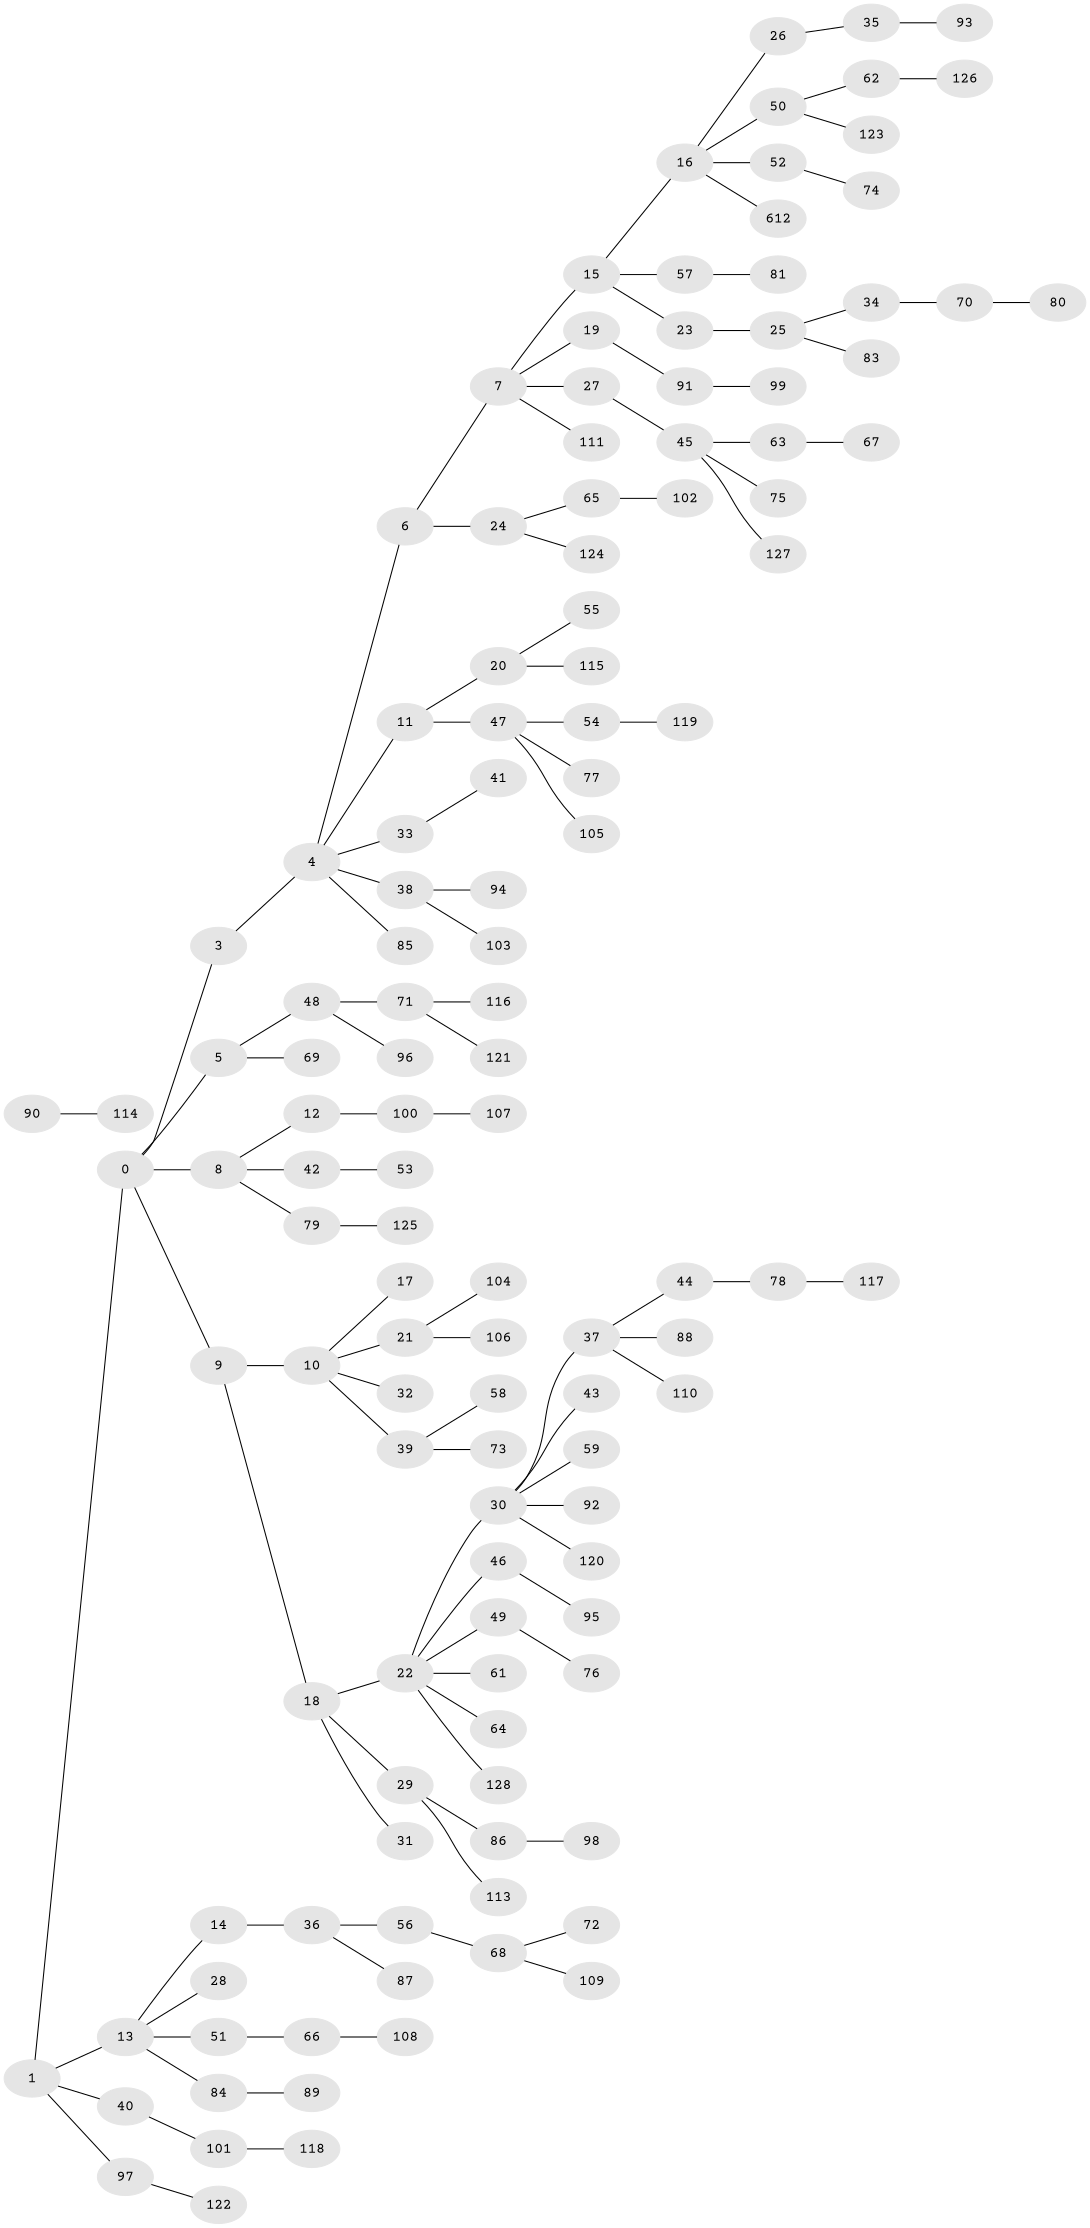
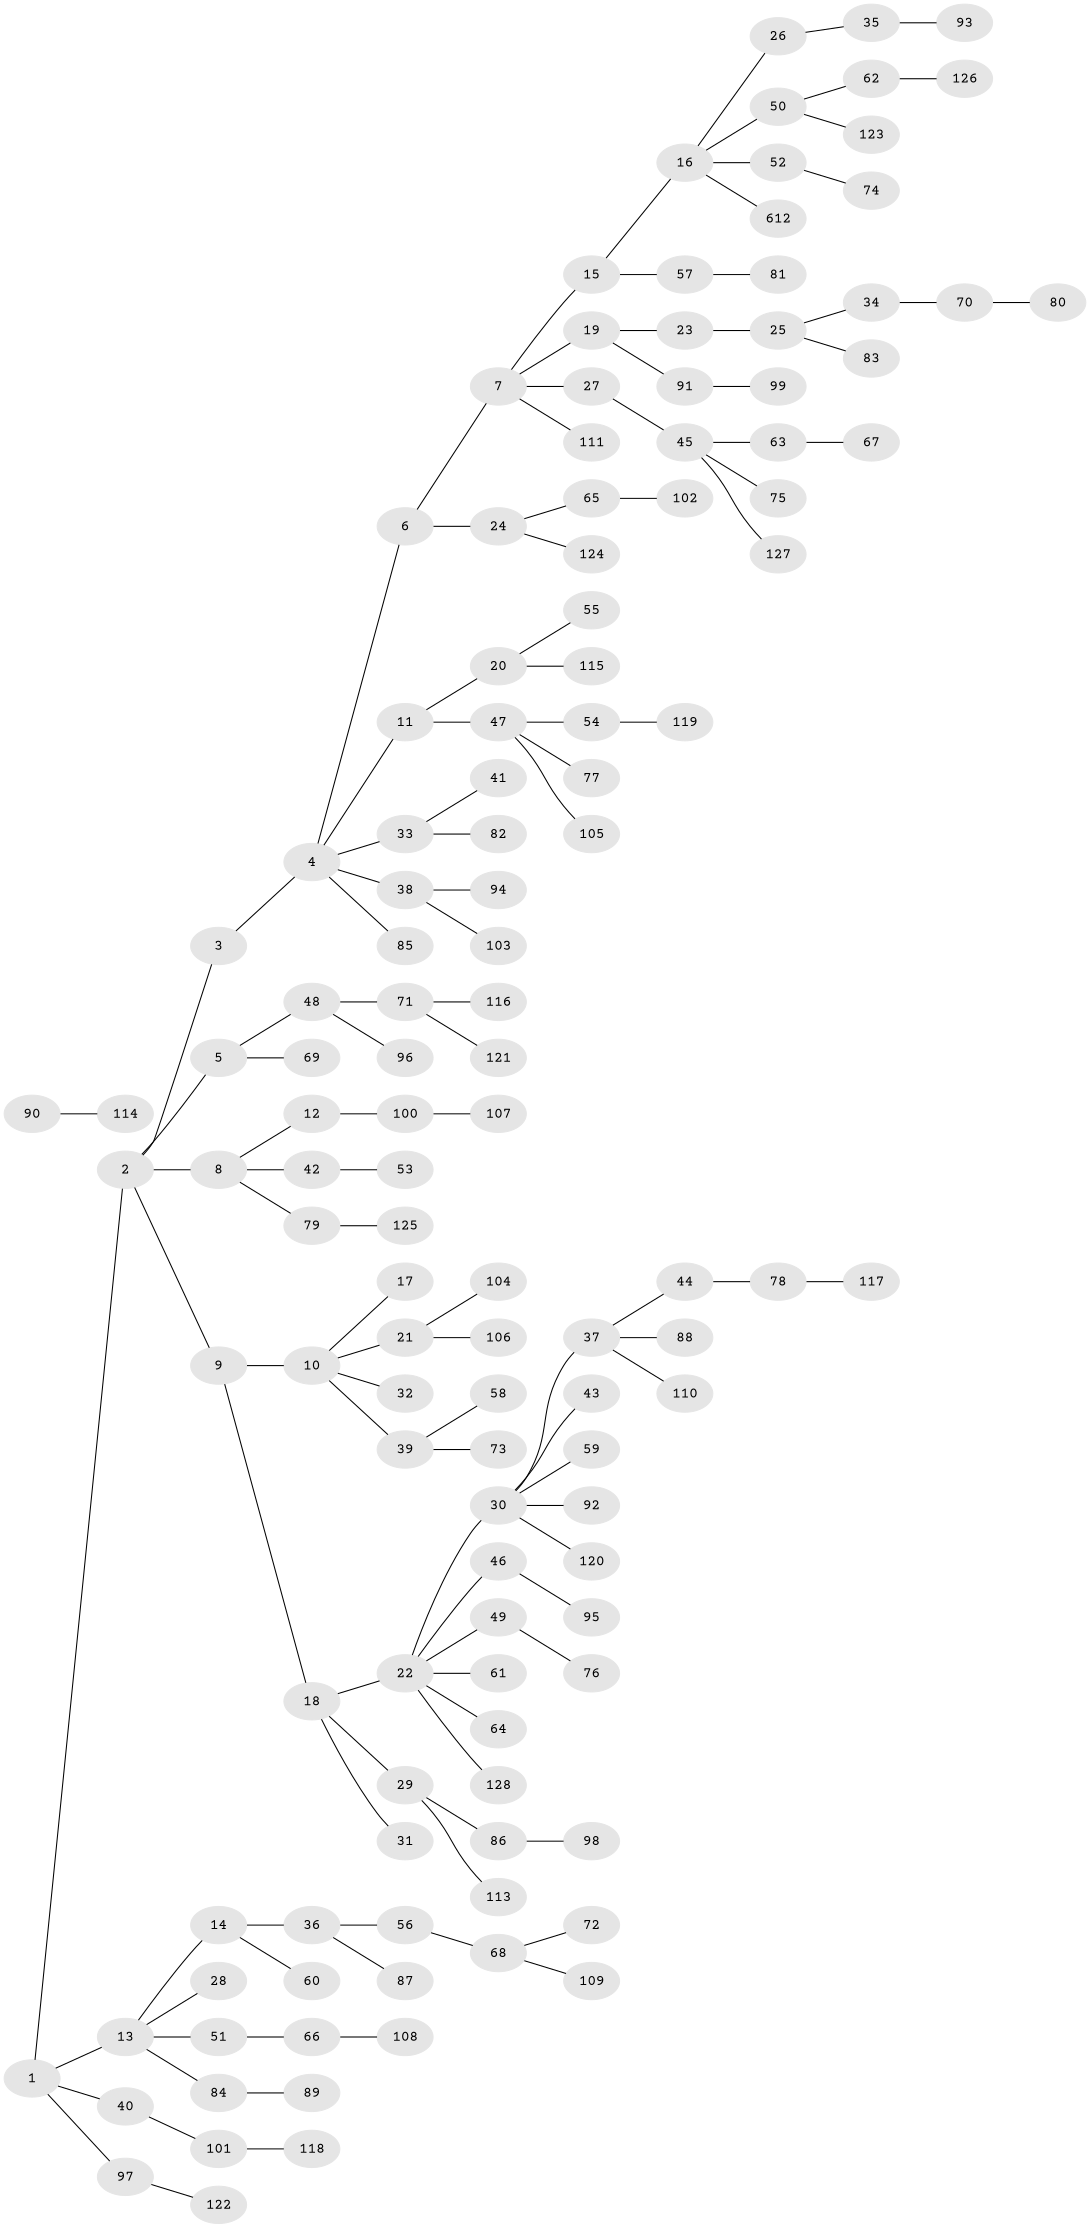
(638, 303) -> (638, 331)
none -> (498, 834)
(125, 1170) -> (125, 1170)
none -> (312, 1981)
